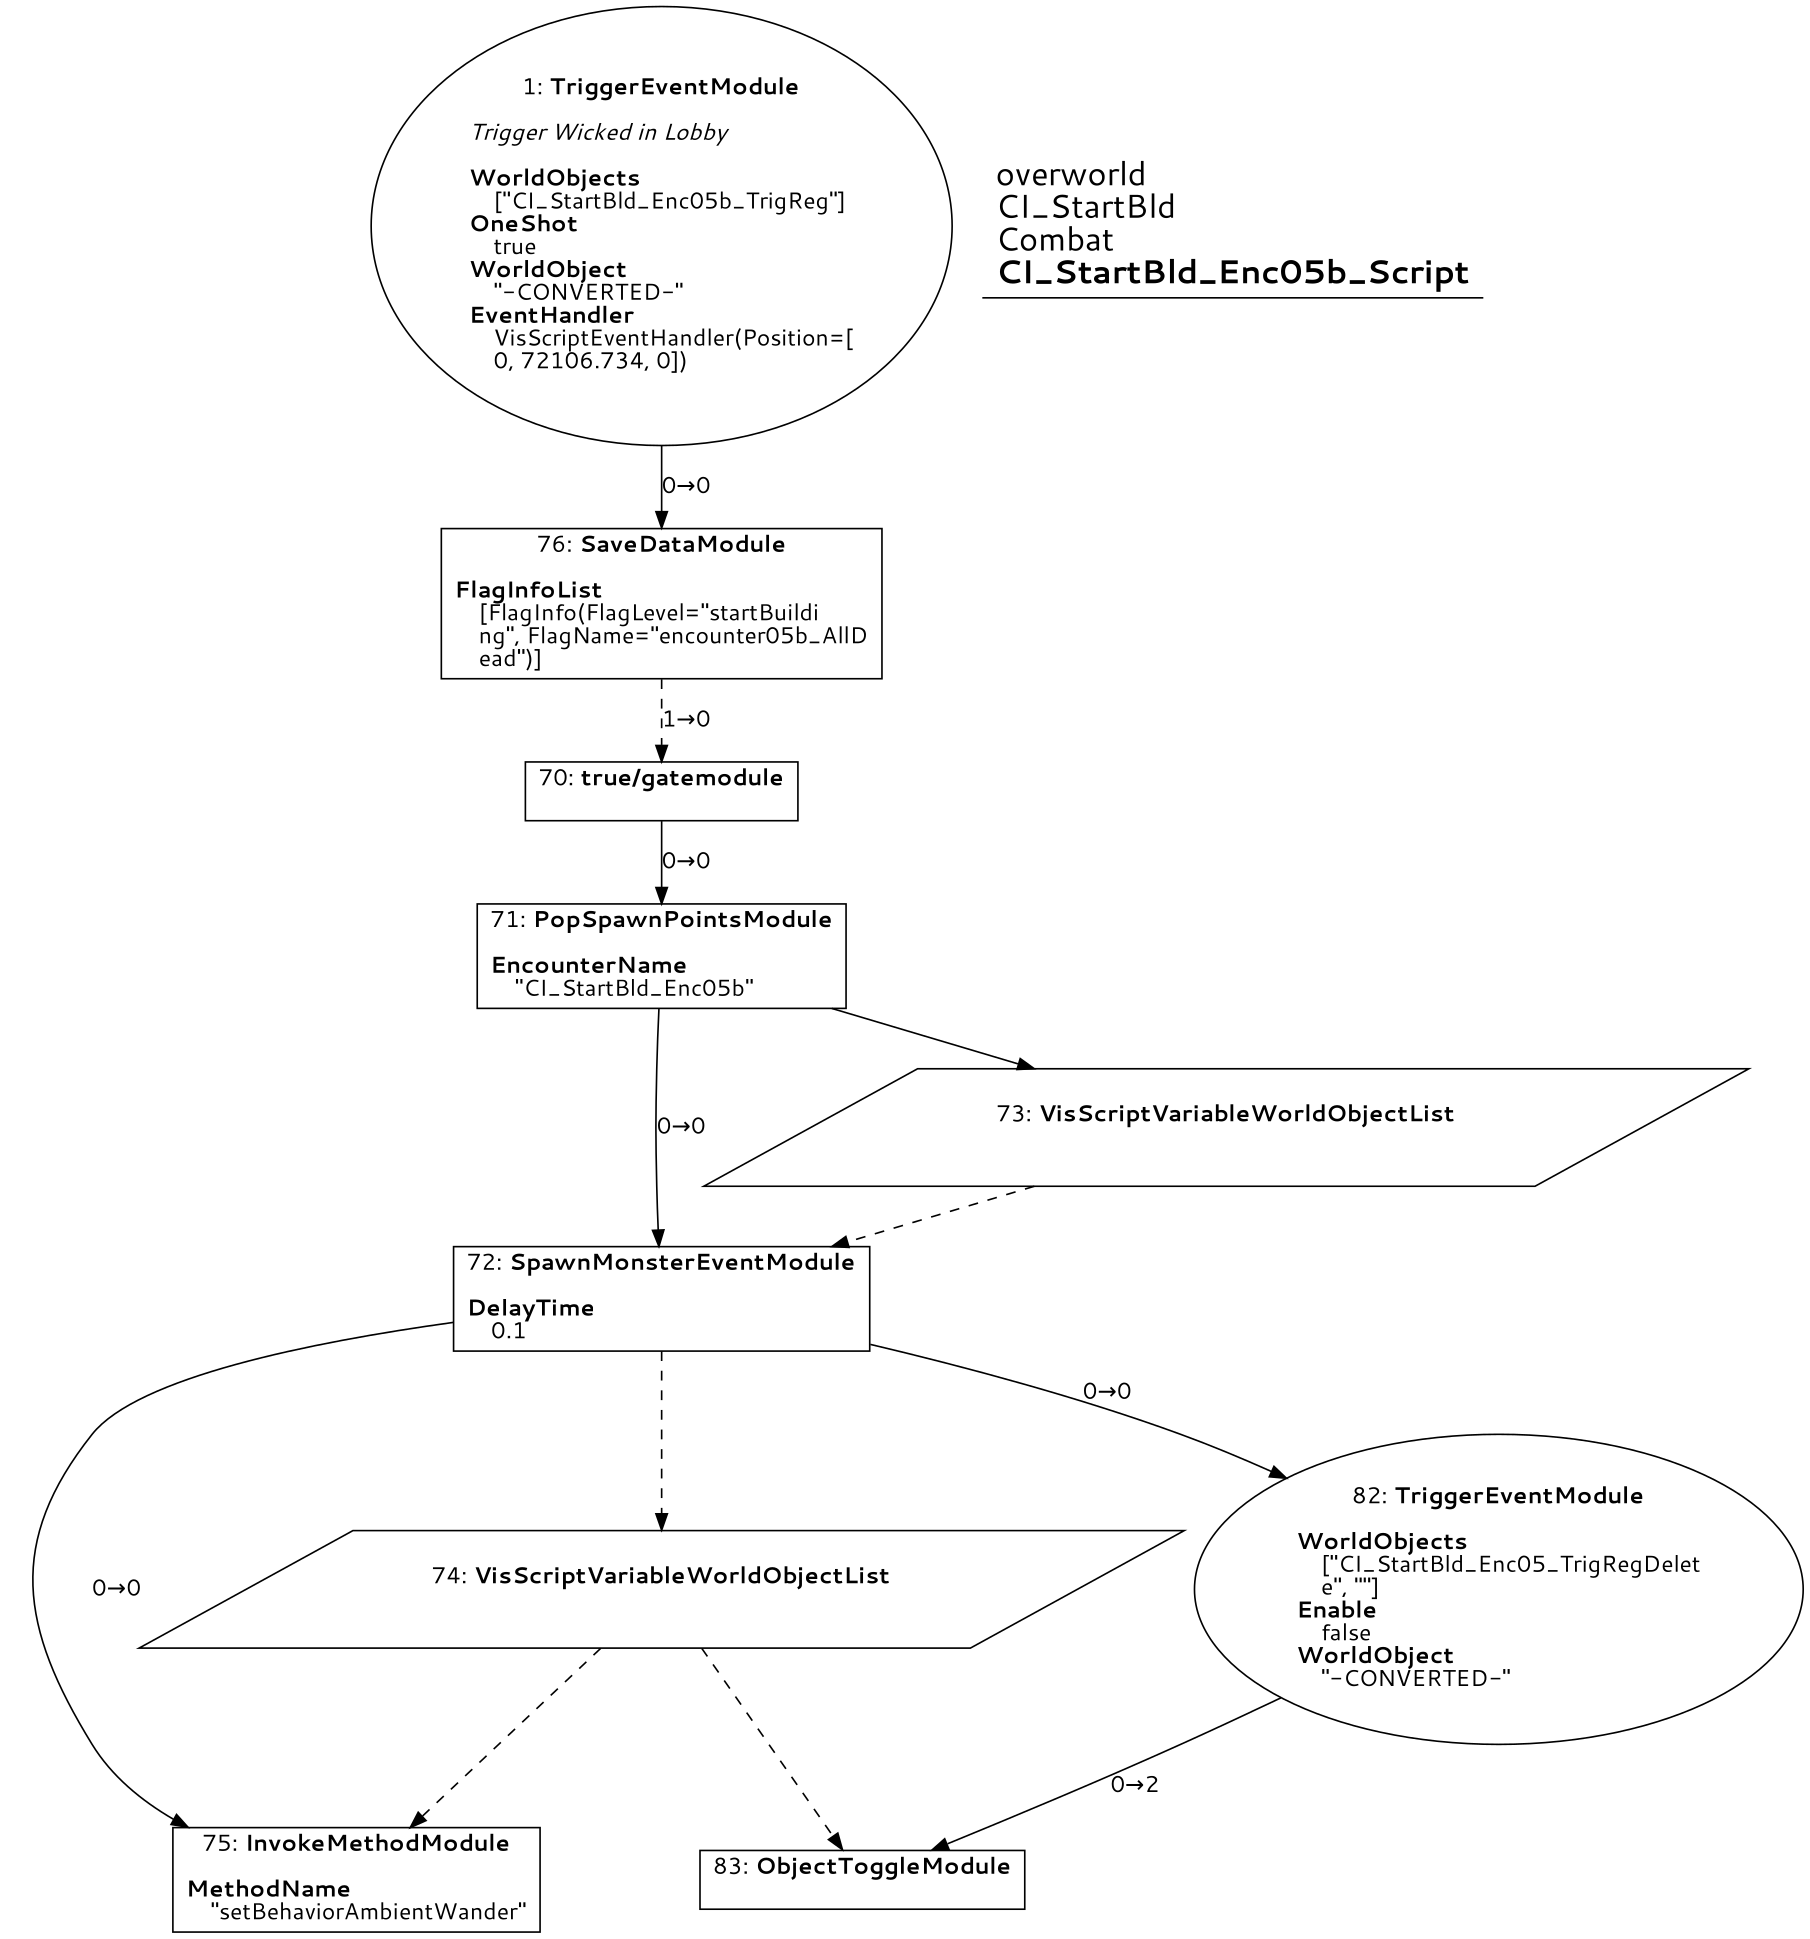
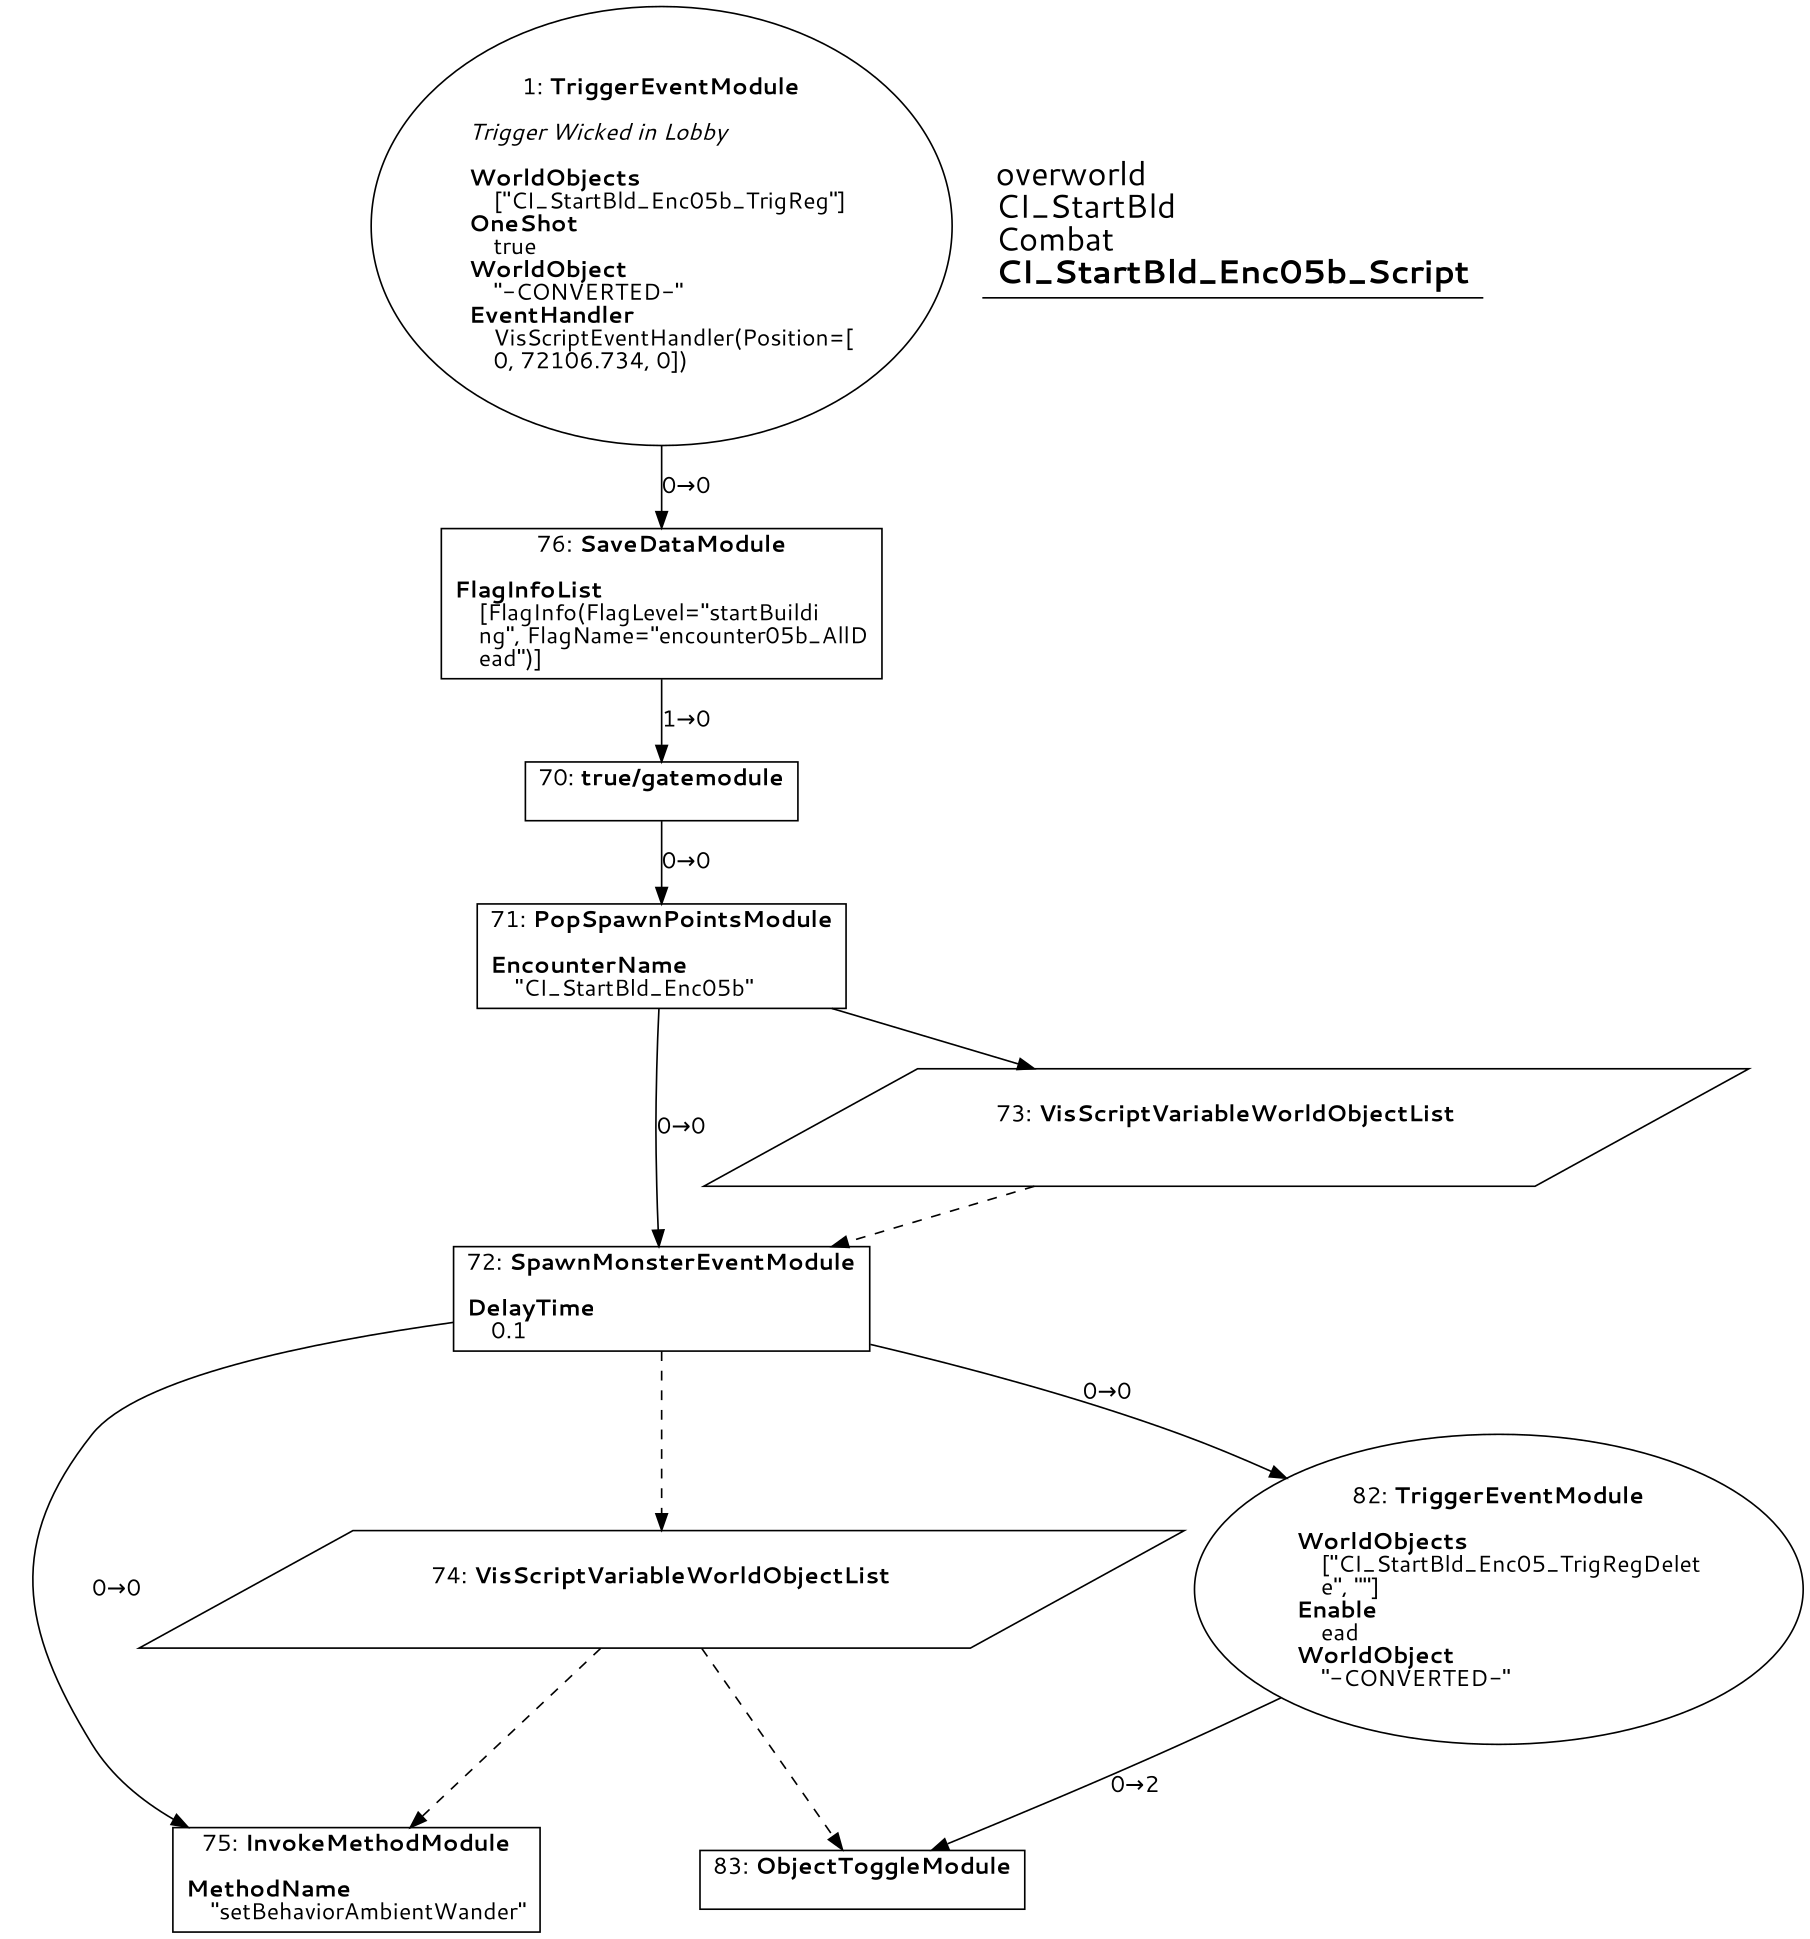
(662, 712) -> (662, 712)
(1334, 1633) -> (1328, 1633)
